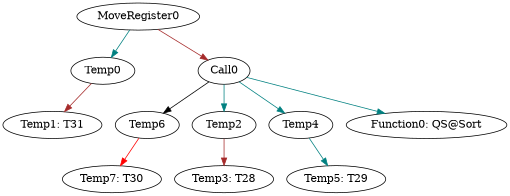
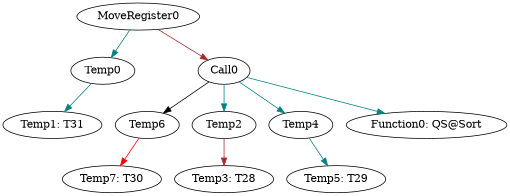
(81, 95) -> (81, 95)
